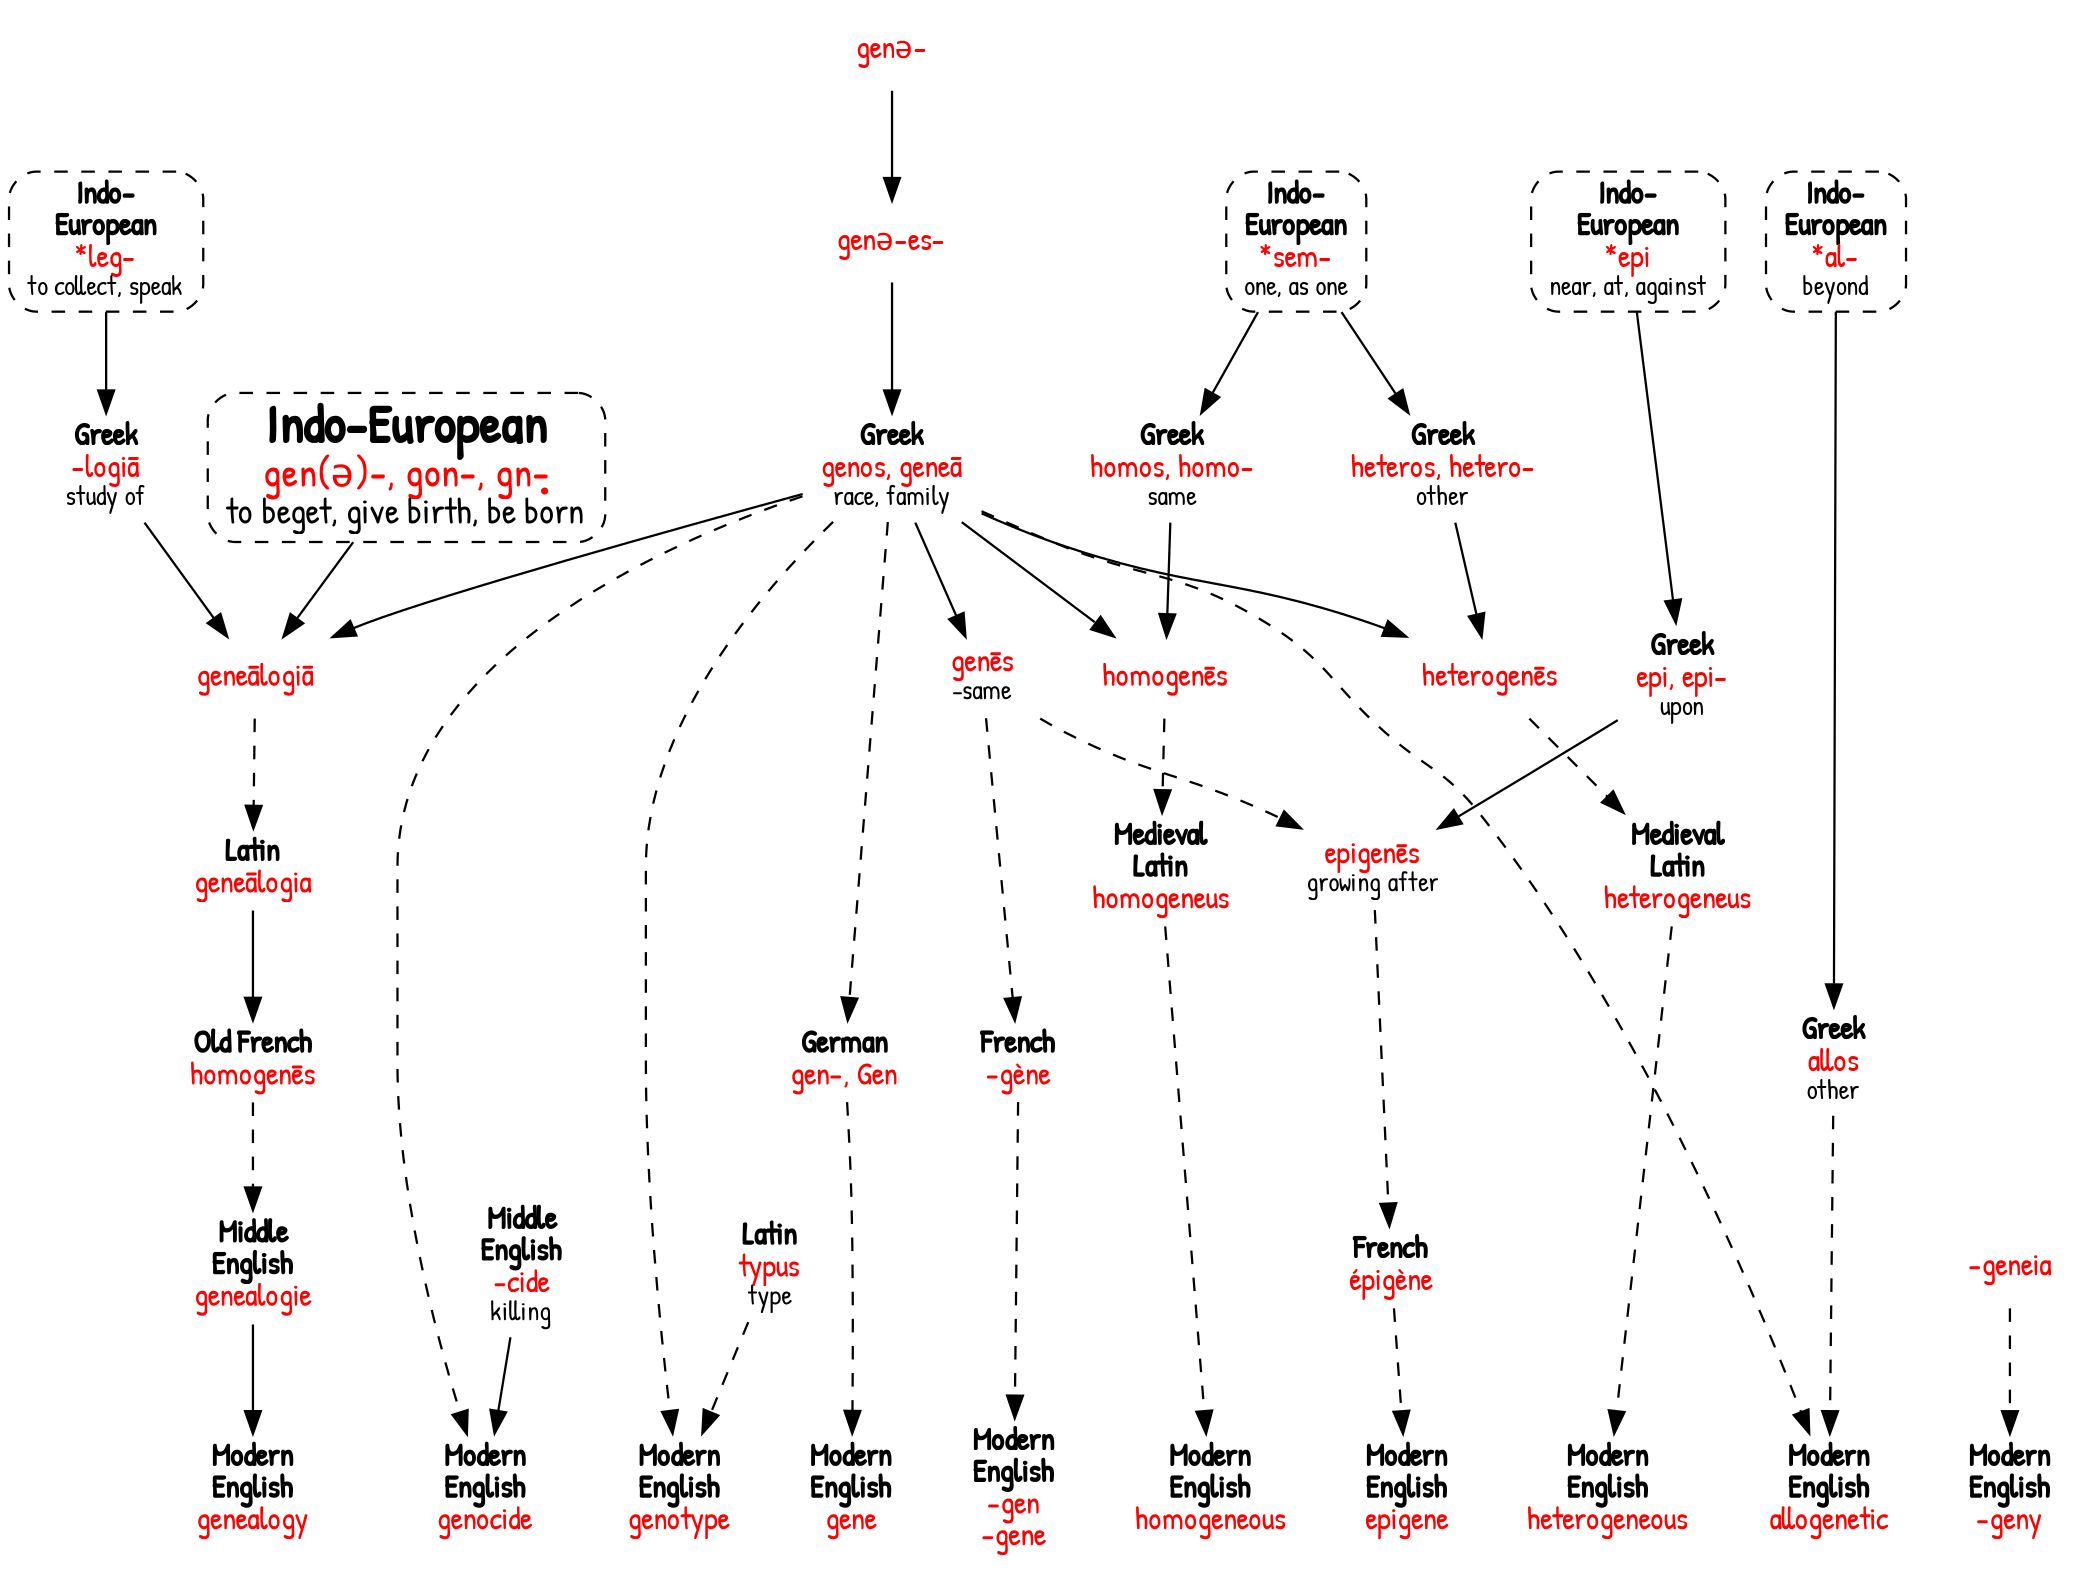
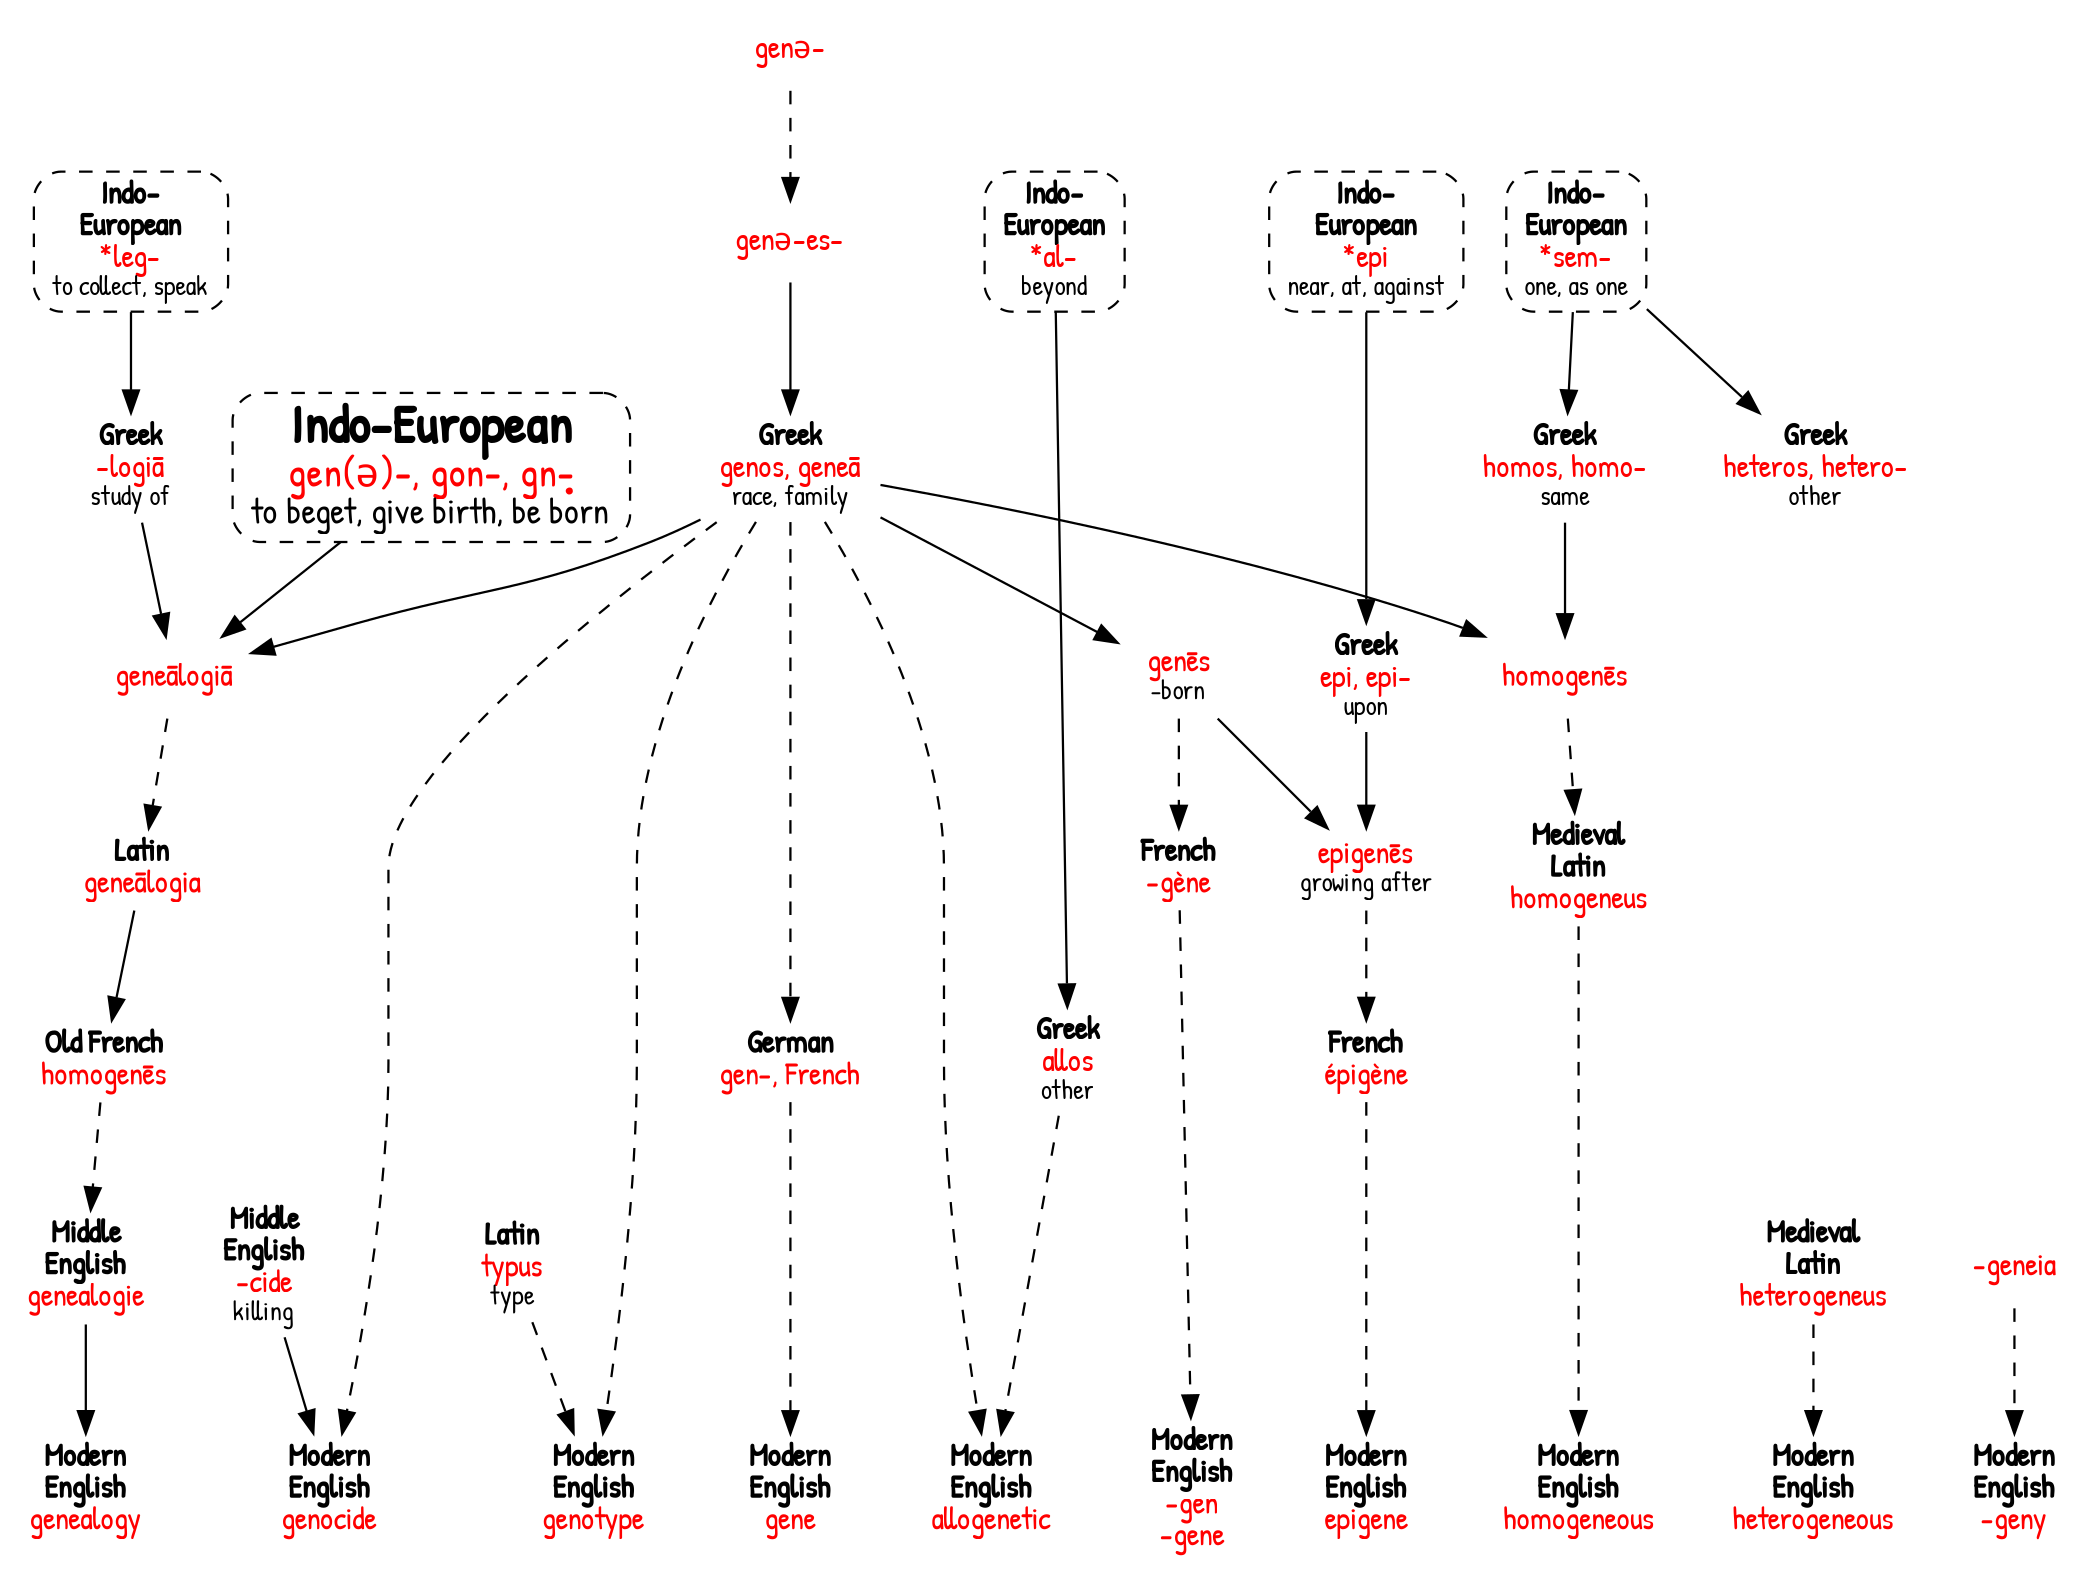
(892, 134) -> (790, 134)
(1490, 678) -> none
(982, 691) -> (1179, 691)
(1146, 767) -> (1264, 765)
(845, 1075) -> (790, 1075)
